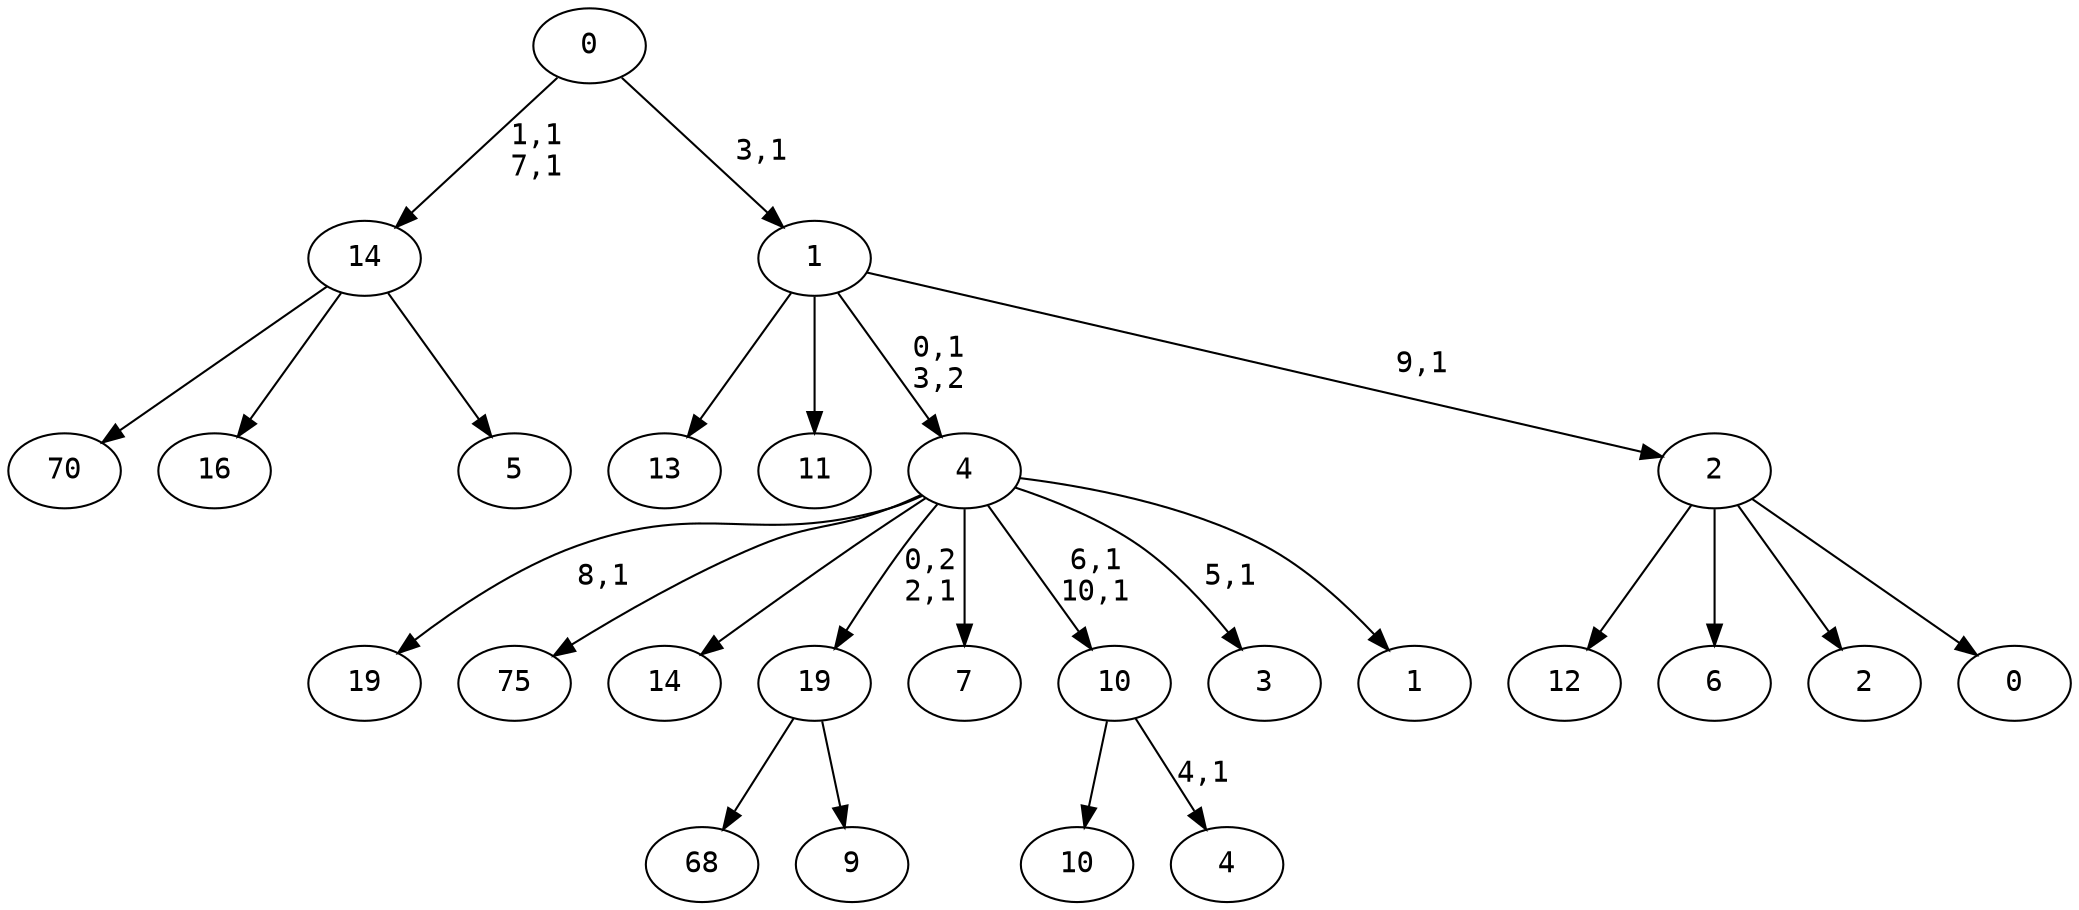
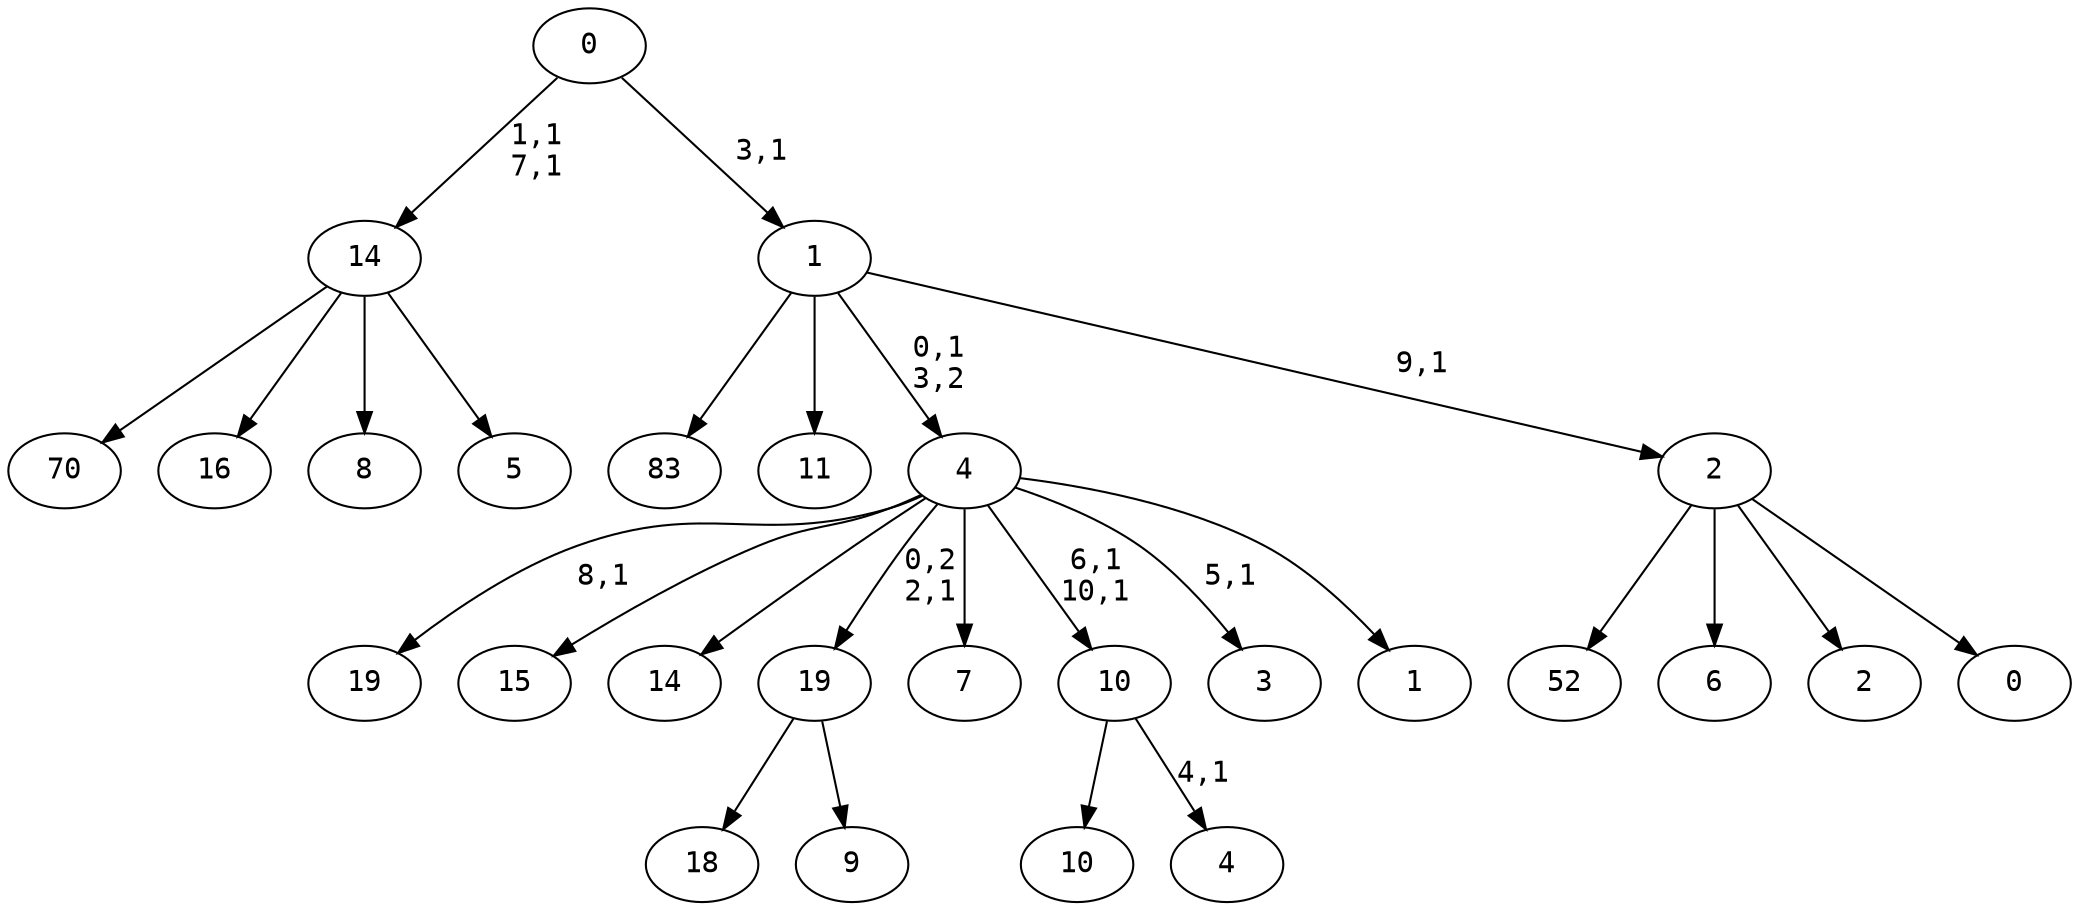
none -> (365, 471)
(665, 471) -> (665, 471)
(515, 683) -> (515, 683)
(1565, 683) -> (1565, 683)
(702, 865) -> (702, 865)
